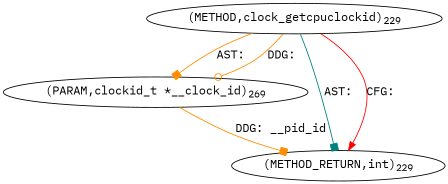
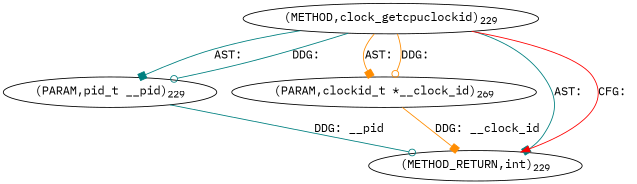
none -> (110, 92)
(281, 129) -> (487, 129)
